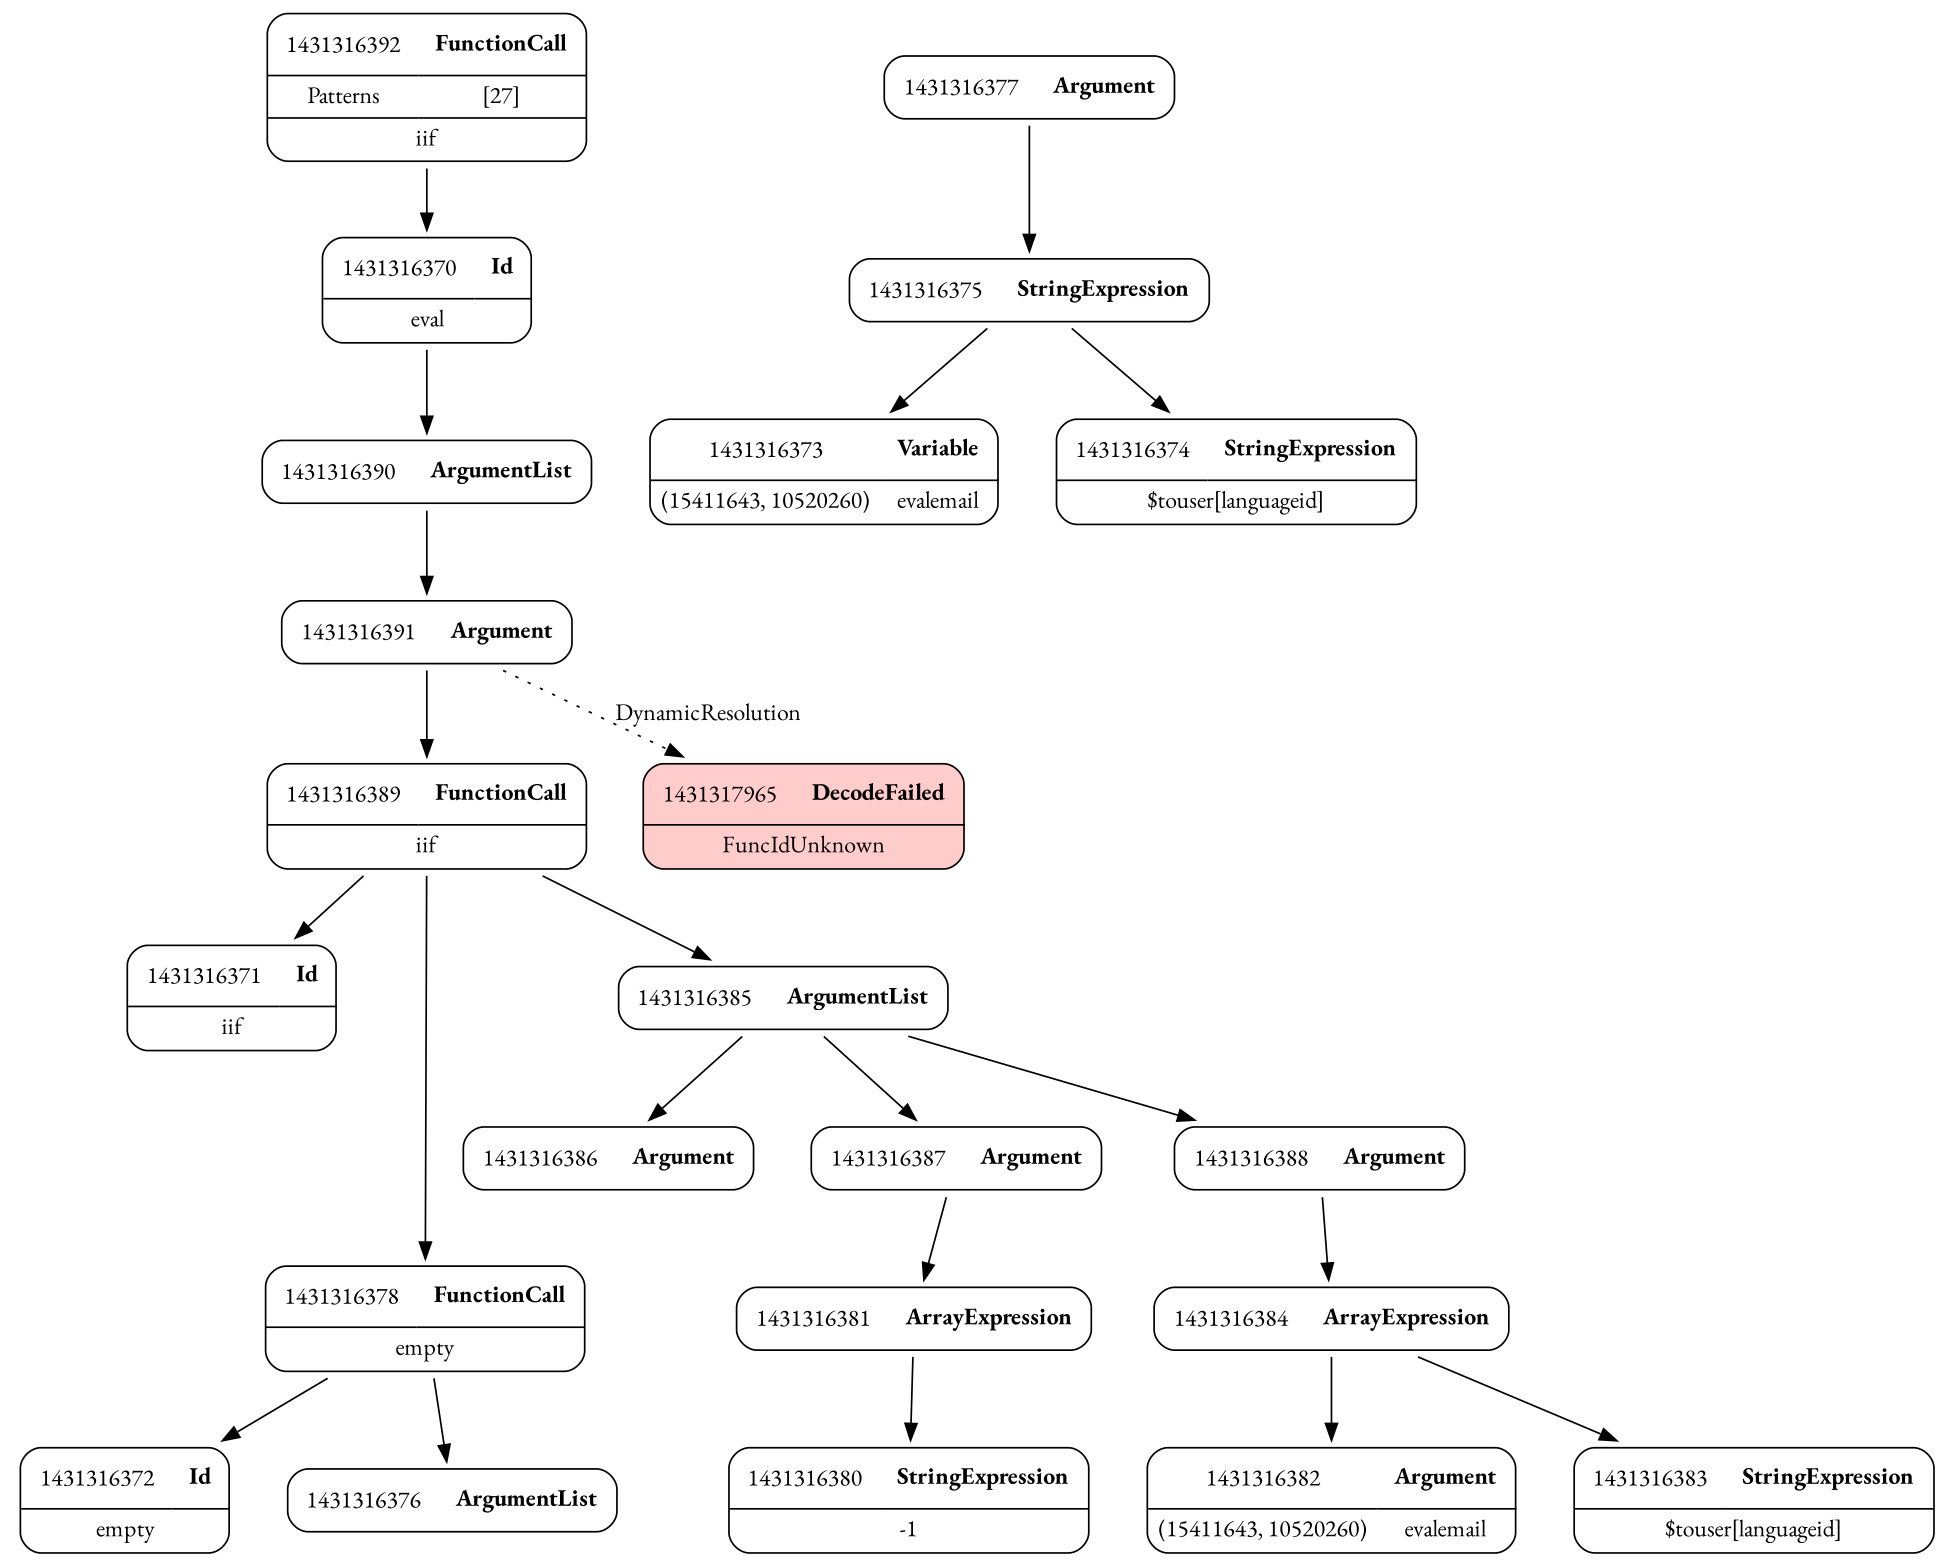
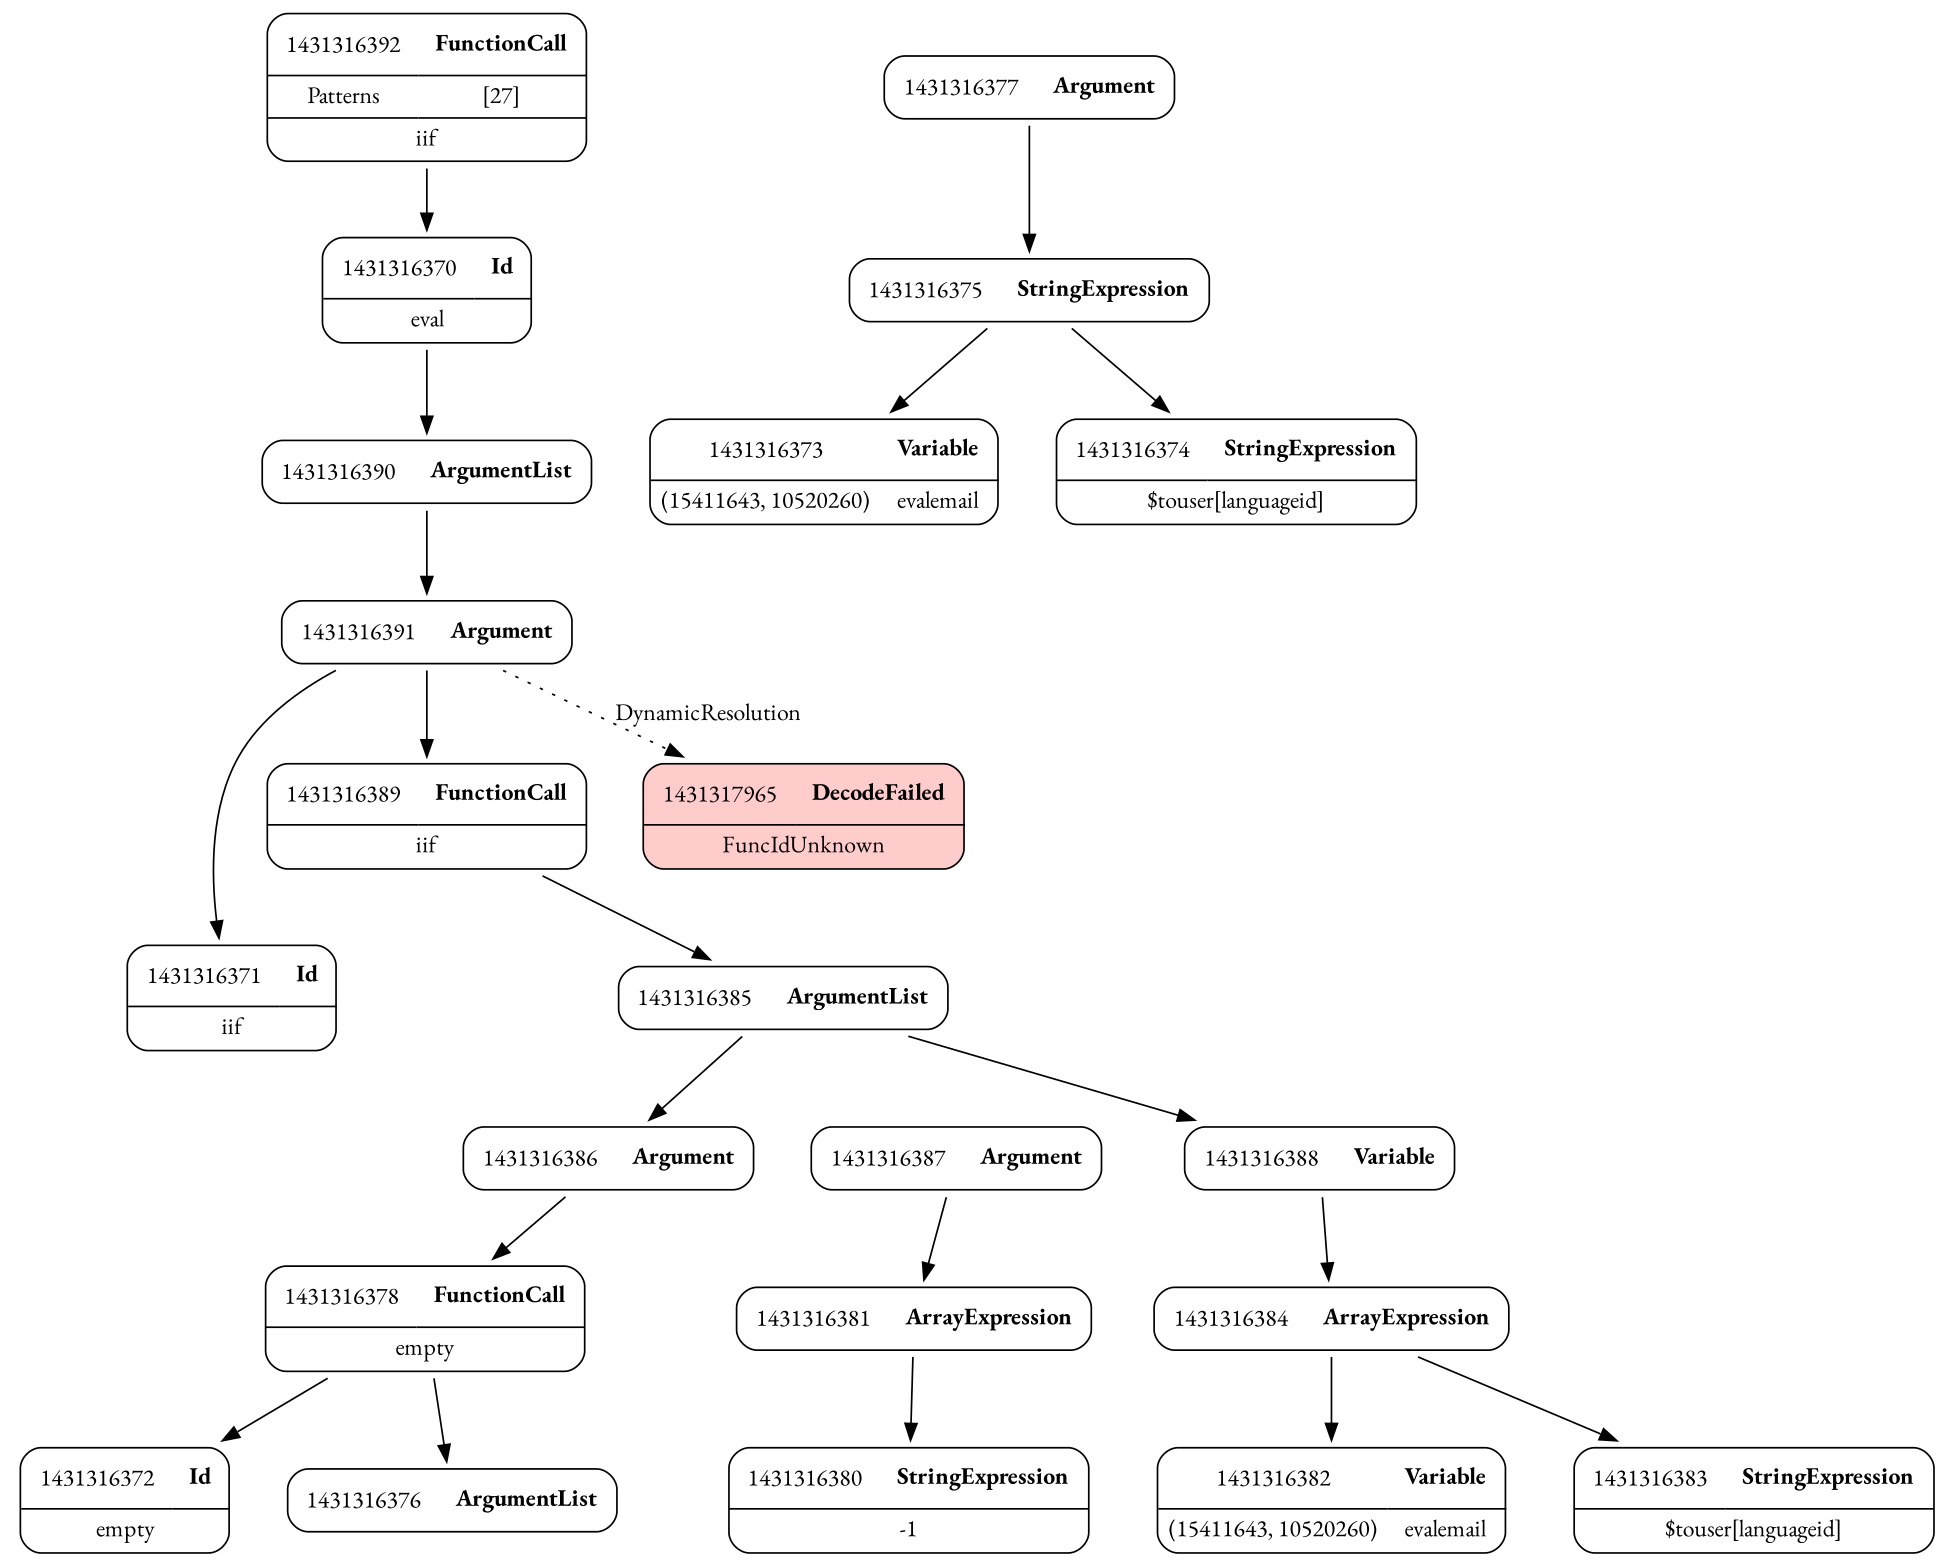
(336, 901) -> (231, 773)
(426, 1059) -> (536, 1222)
(864, 1072) -> none
(1395, 1157) -> (1395, 1157)
(1446, 1477) -> (1446, 1477)
